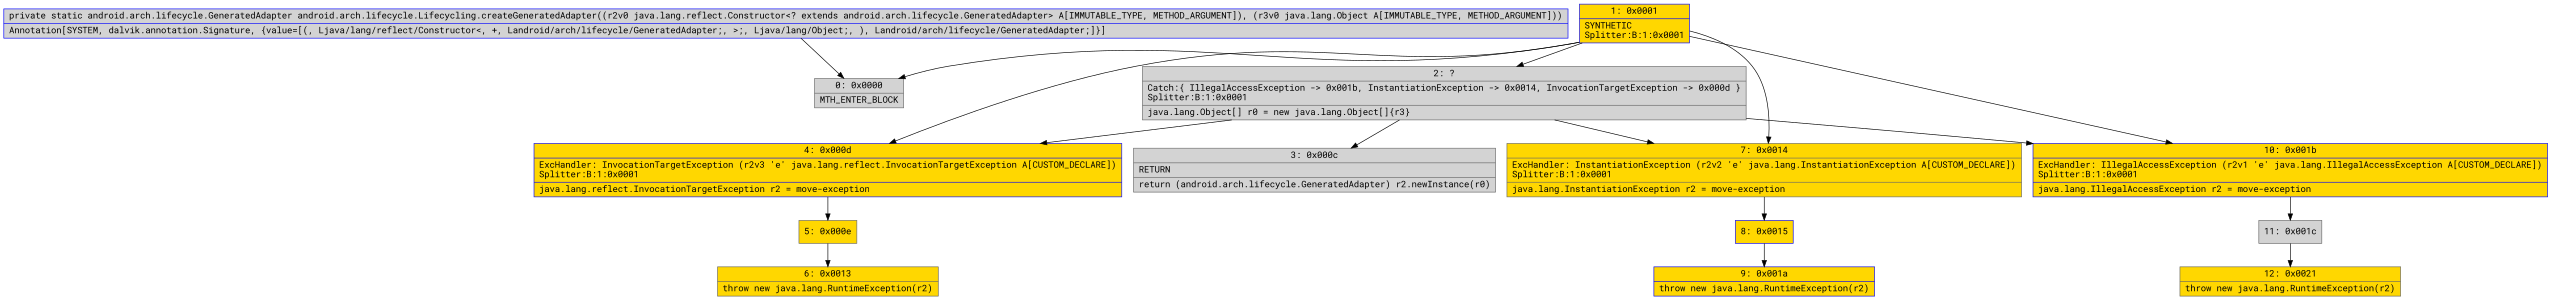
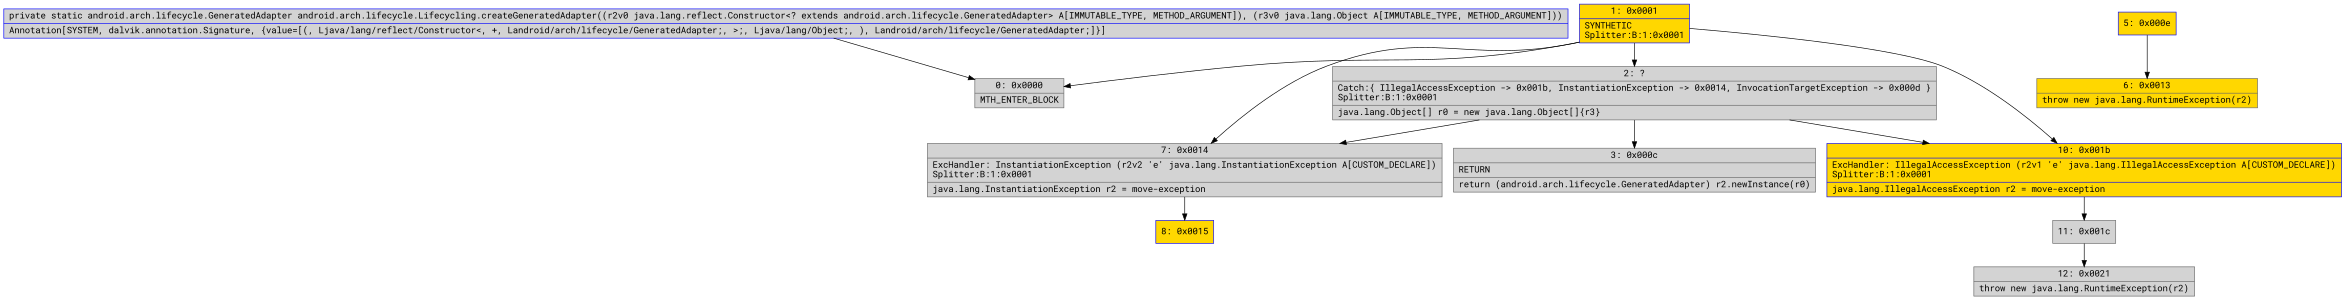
(828, 170) -> none
(1764, 170) -> (1185, 170)
(828, 232) -> (2147, 24)
(1764, 281) -> none
(2290, 281) -> (2084, 281)
